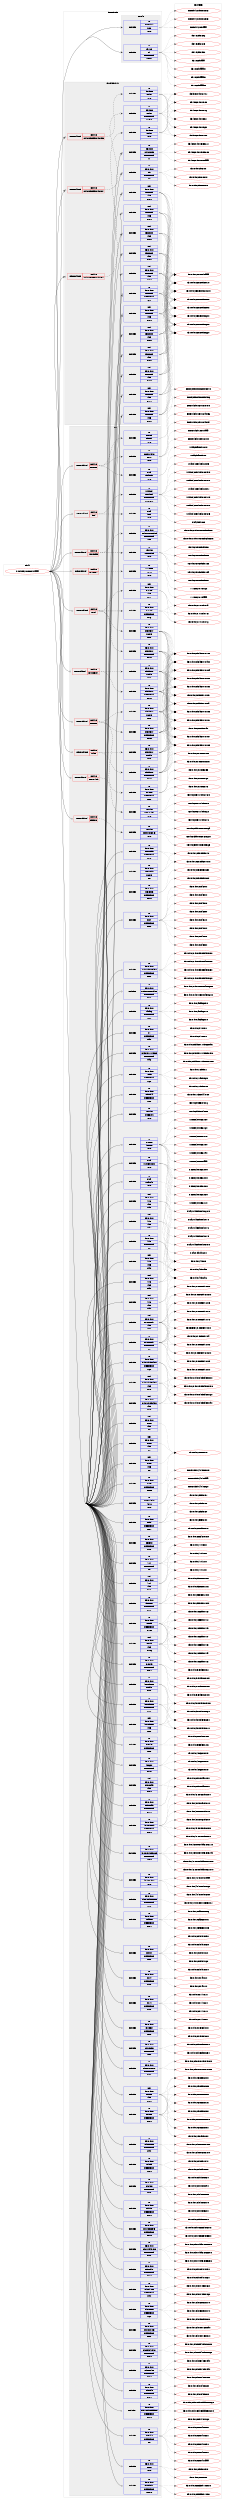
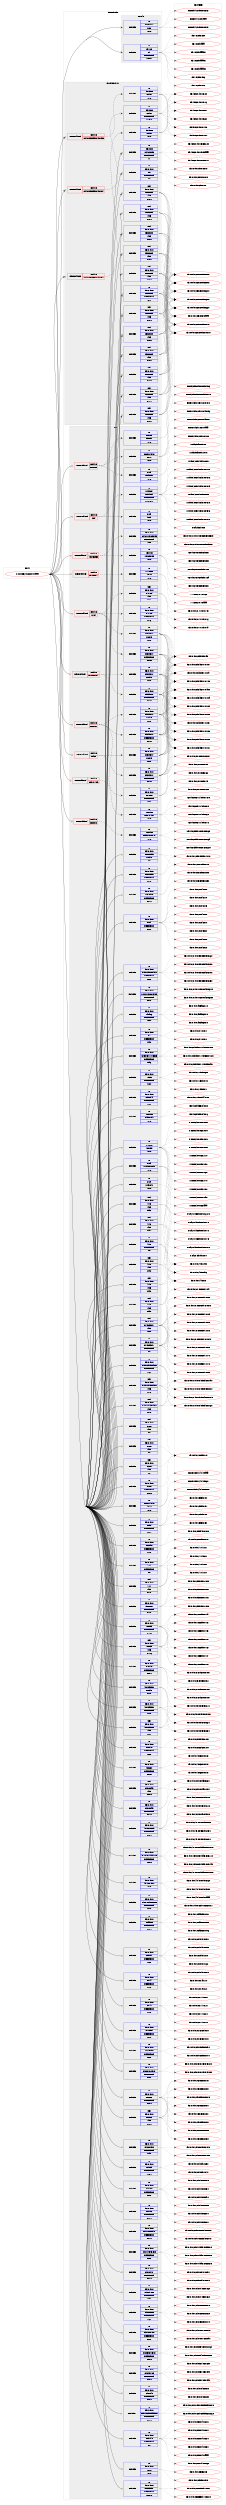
none -> (198, 511)
(198, 1328) -> (198, 1373)
